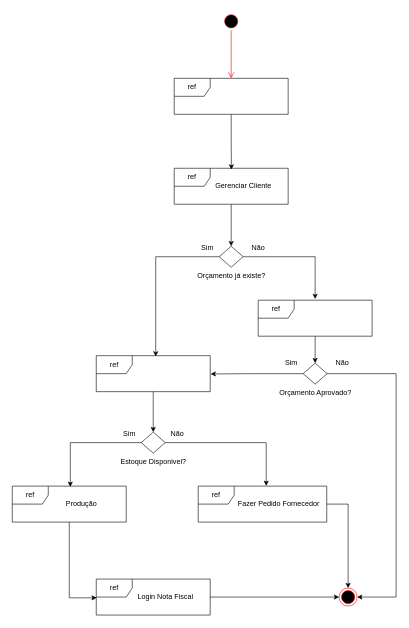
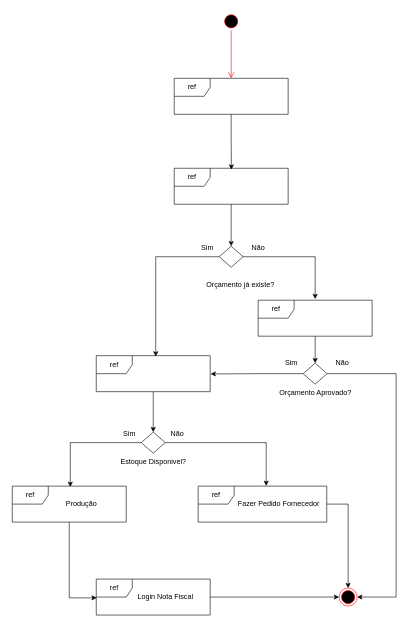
(243, 186) -> none
(231, 276) -> (240, 285)
